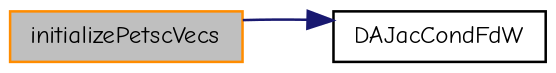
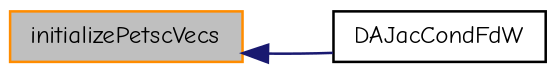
(275, 20) -> (300, 54)
